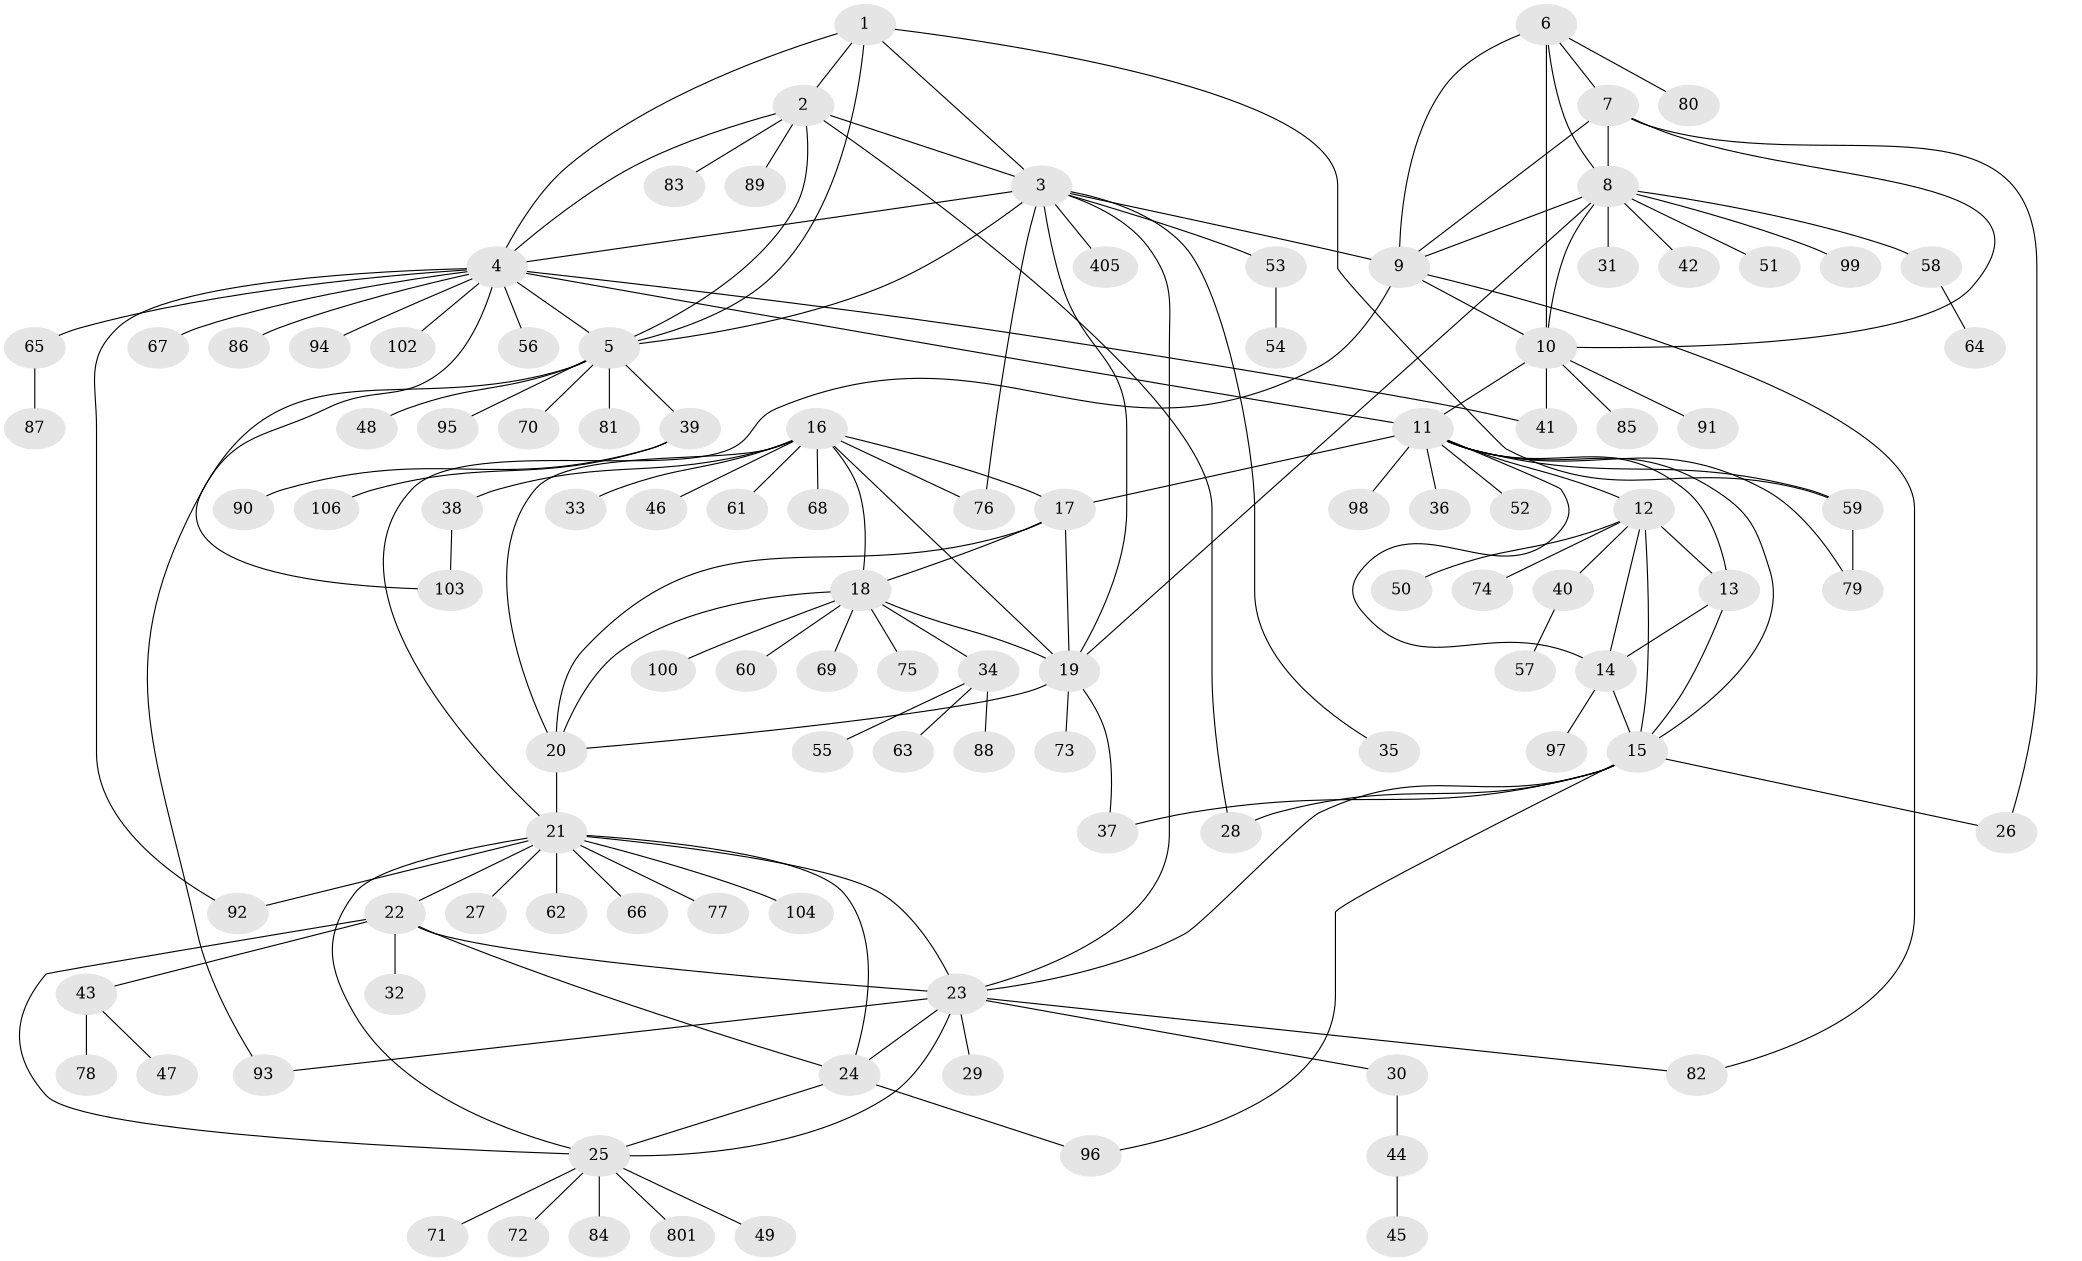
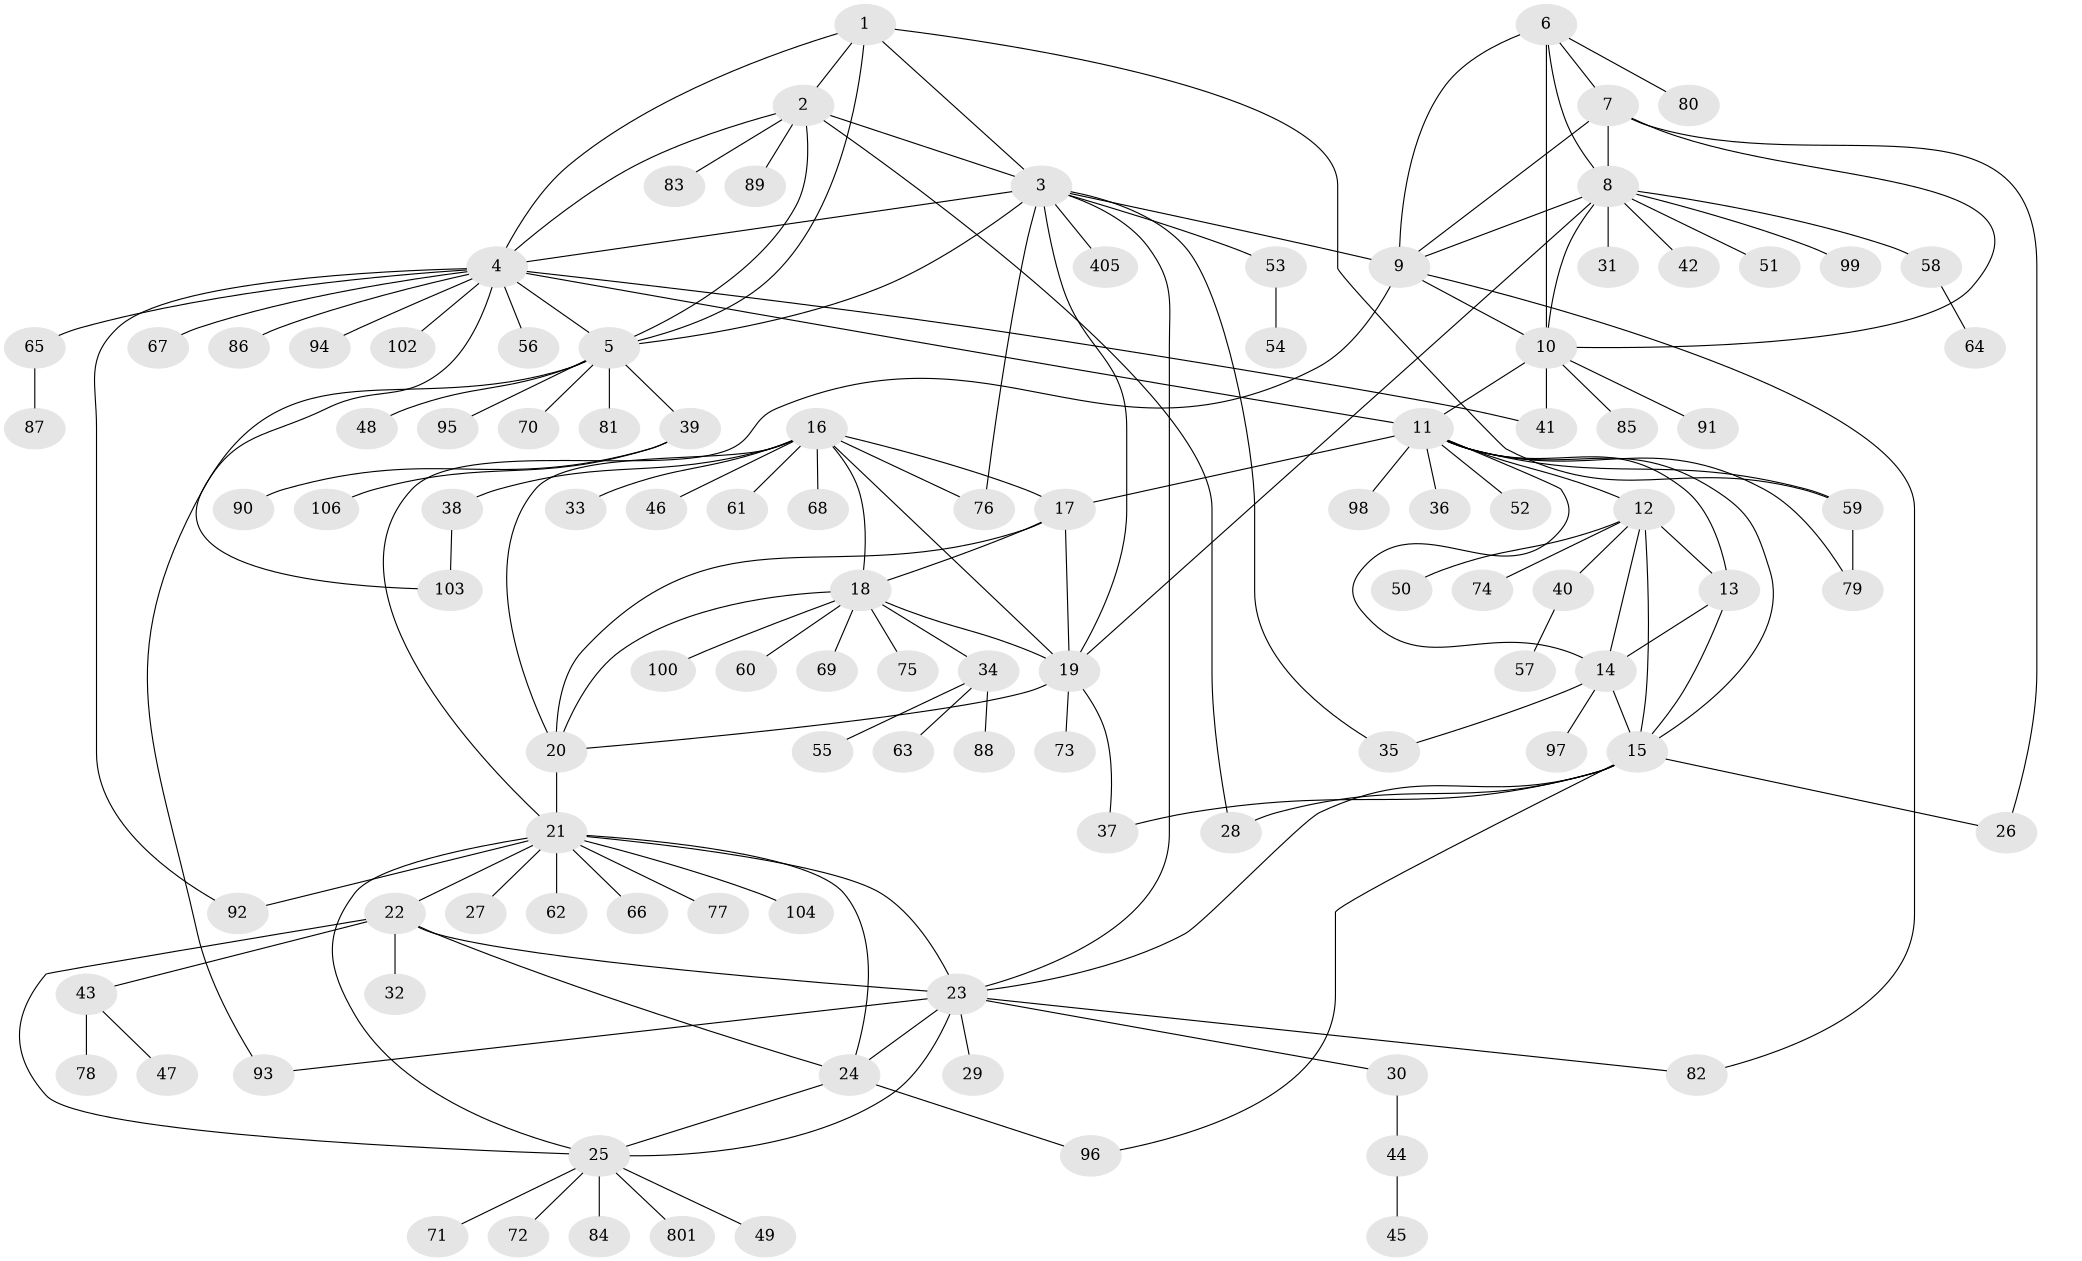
none -> (1500, 715)
